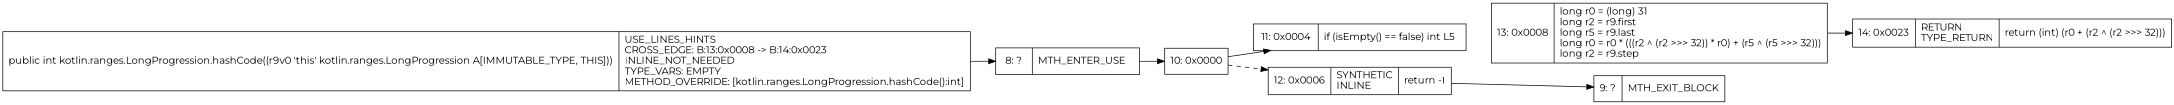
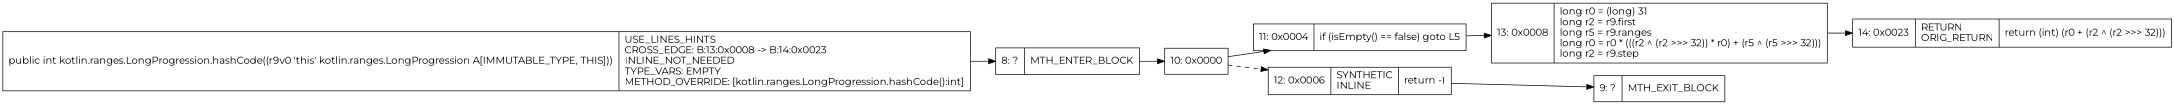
(1598, 33) -> (1606, 33)
none -> (1475, 36)
(1390, 37) -> (1390, 37)
(1957, 38) -> (1957, 38)
(1082, 61) -> (1082, 61)
